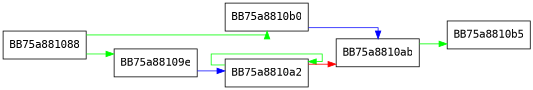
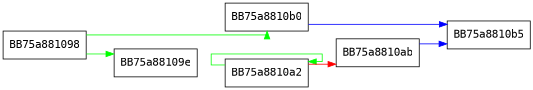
(345, 28) -> (374, 24)
(429, 44) -> (429, 44)
(45, 45) -> (45, 45)
(207, 71) -> none
